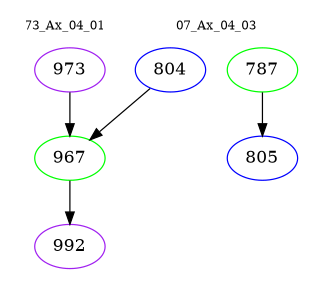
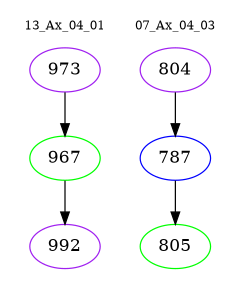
(65, 26) -> (65, 26)
(170, 70) -> (175, 70)
(262, 70) -> (175, 158)
(134, 103) -> (175, 108)
(262, 158) -> (175, 247)
